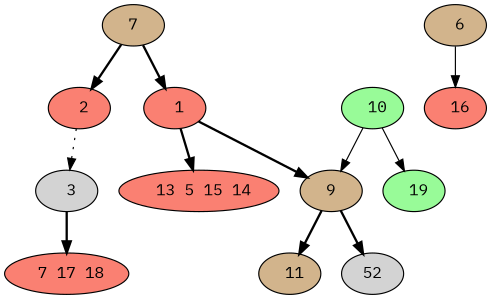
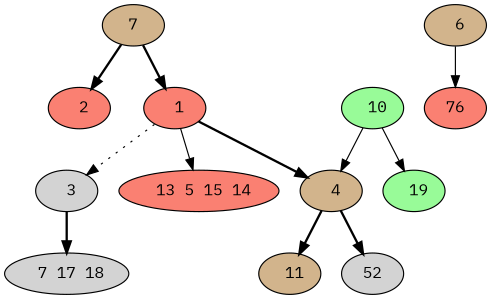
(455, 108) -> (455, 108)
(74, 144) -> (125, 146)
(185, 144) -> (185, 144)
(331, 191) -> (331, 191)
(67, 274) -> (67, 274)
